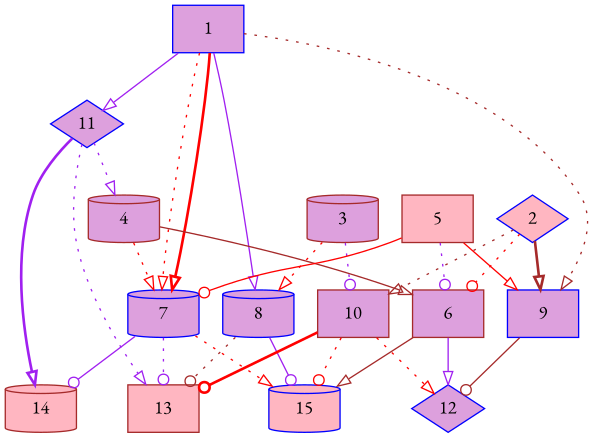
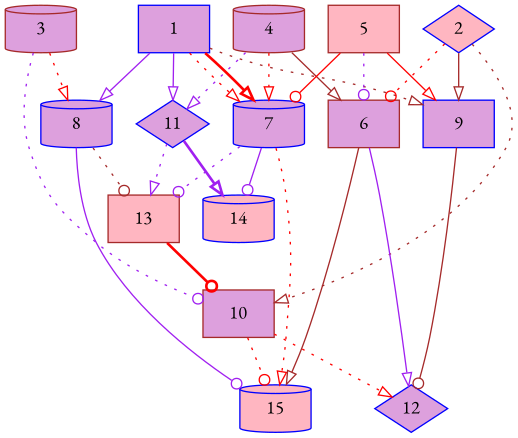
(102, 163) -> (232, 66)
(537, 259) -> (459, 70)
(263, 359) -> (187, 263)
(41, 409) -> (239, 219)
